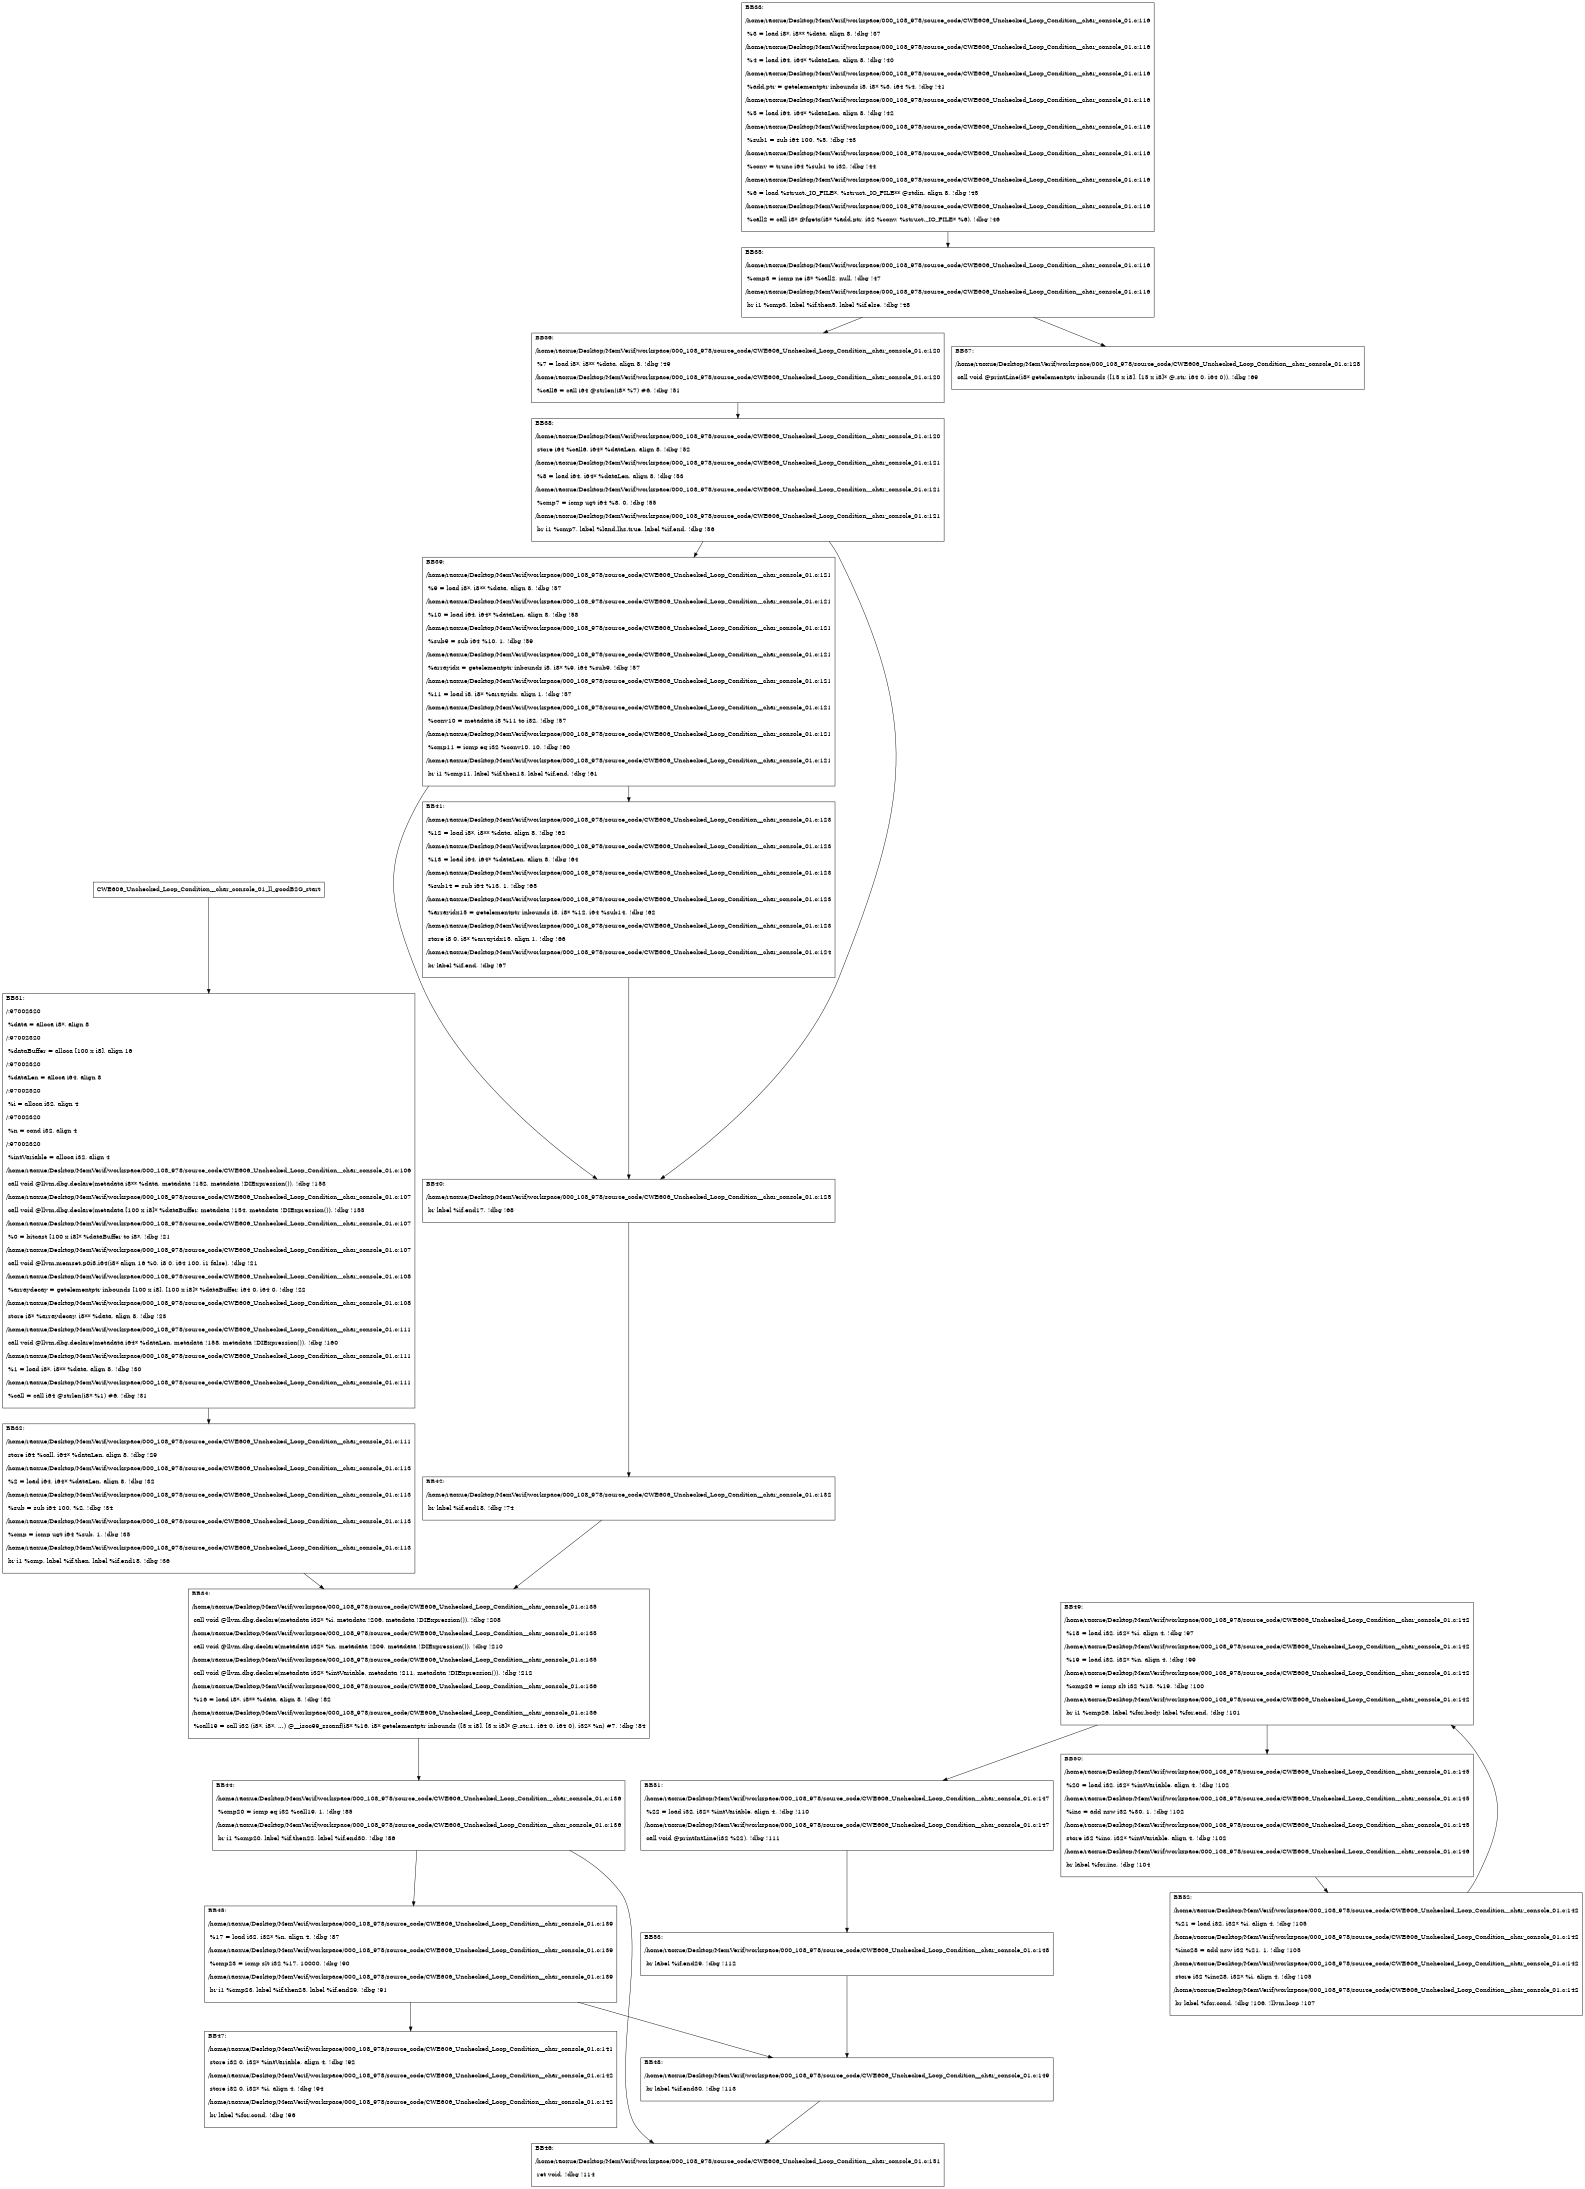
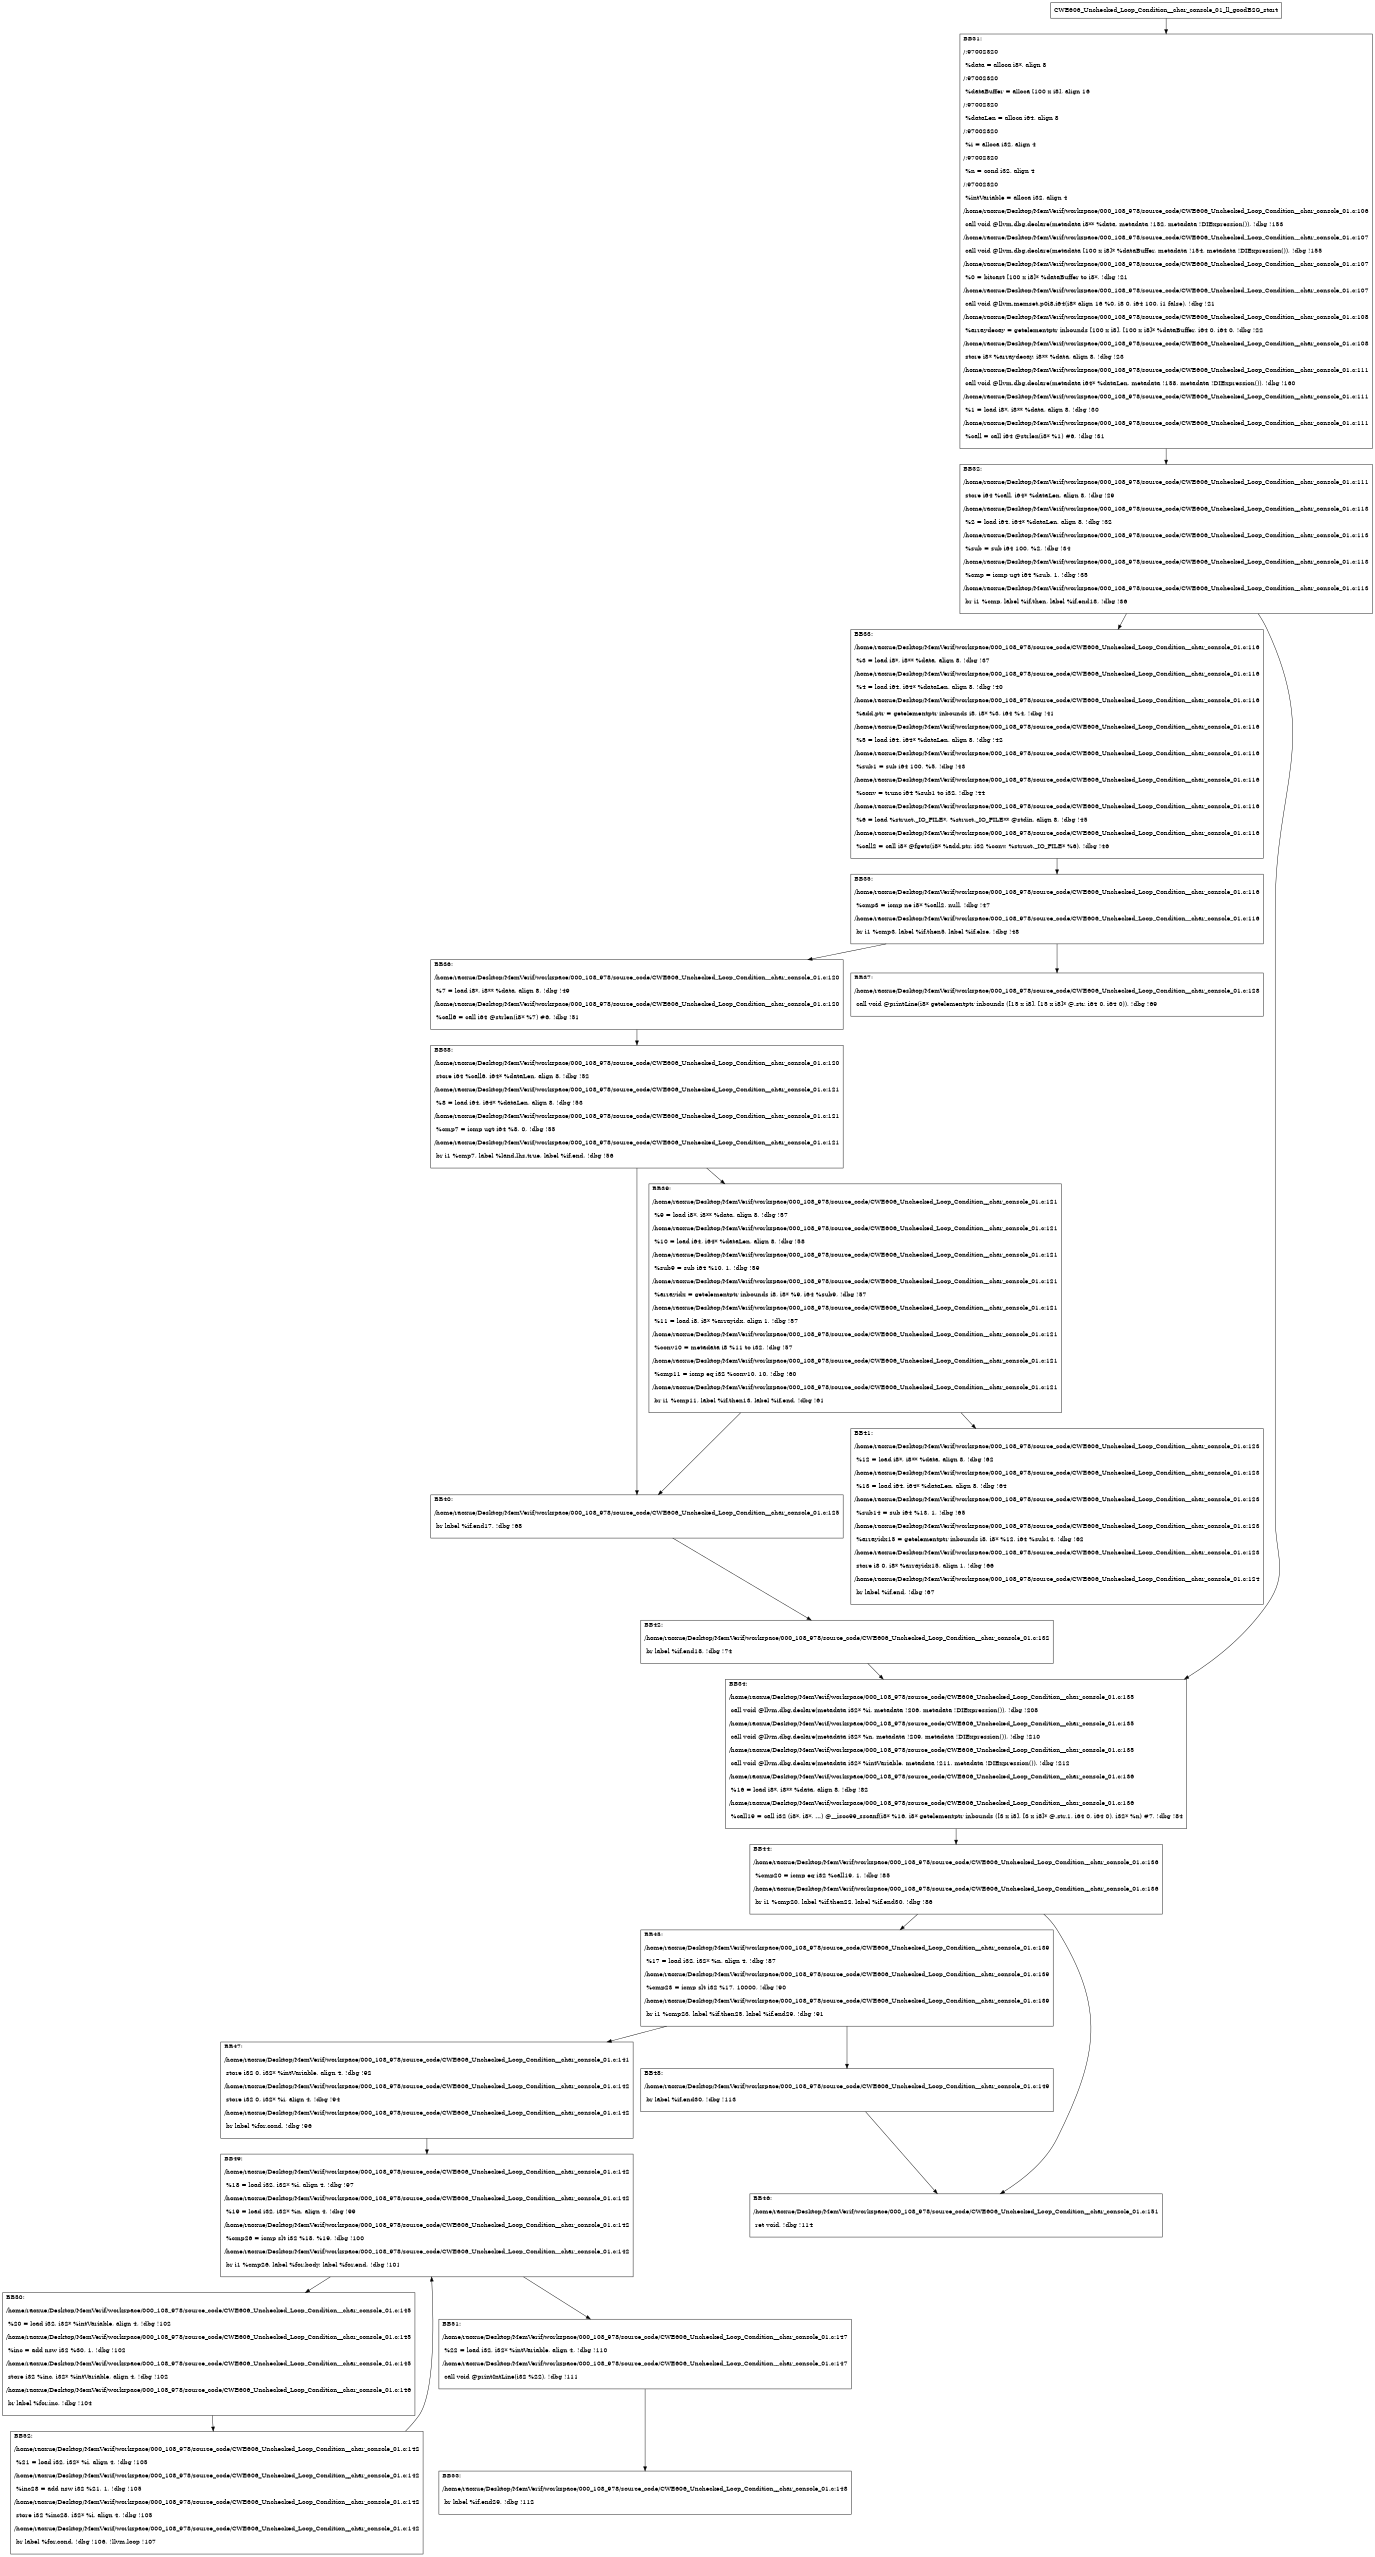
none -> (1123, 620)
(629, 1076) -> none
(847, 2015) -> none
none -> (427, 2144)
